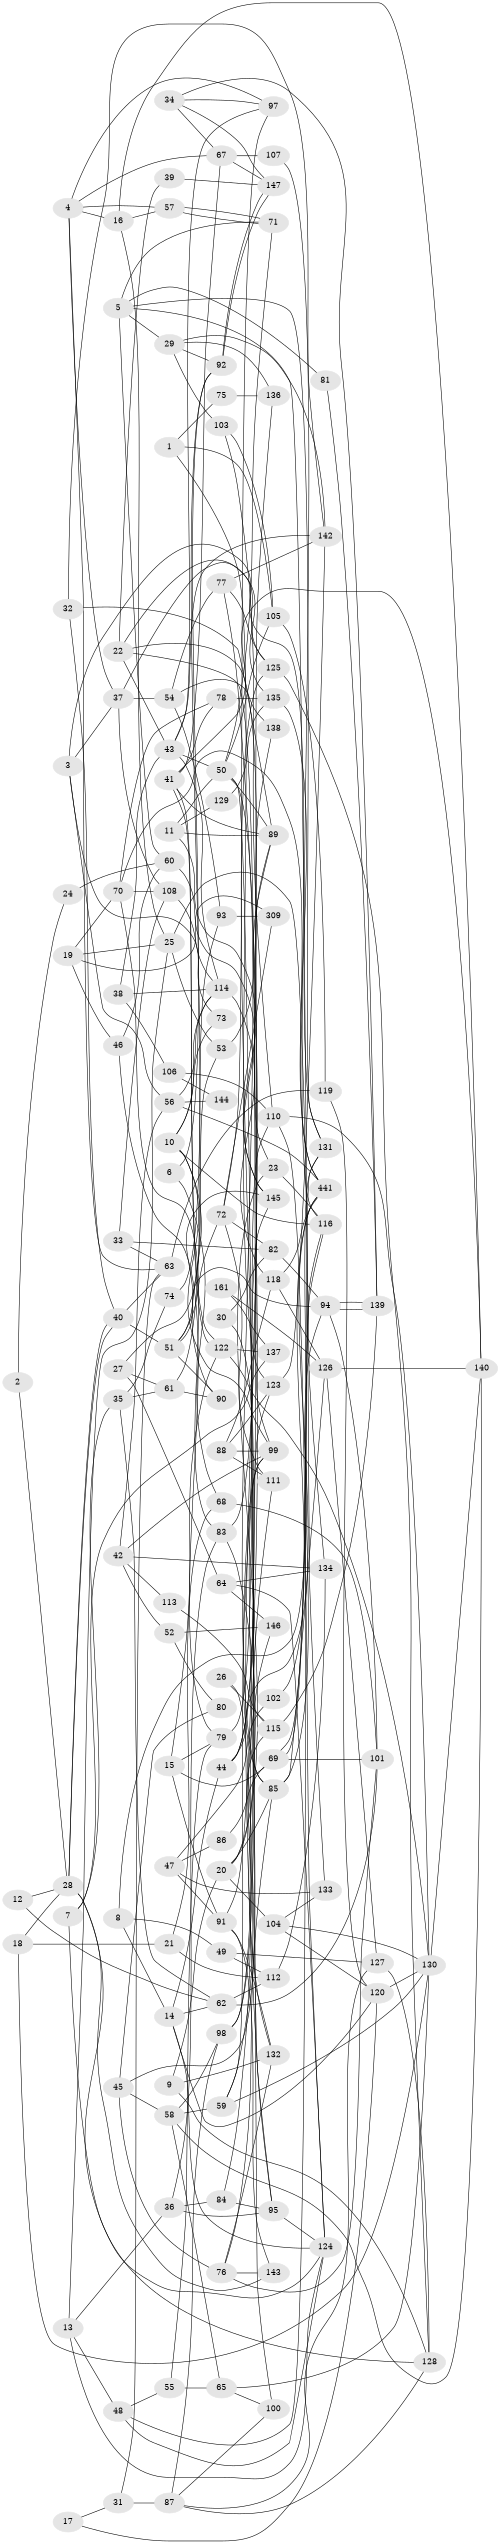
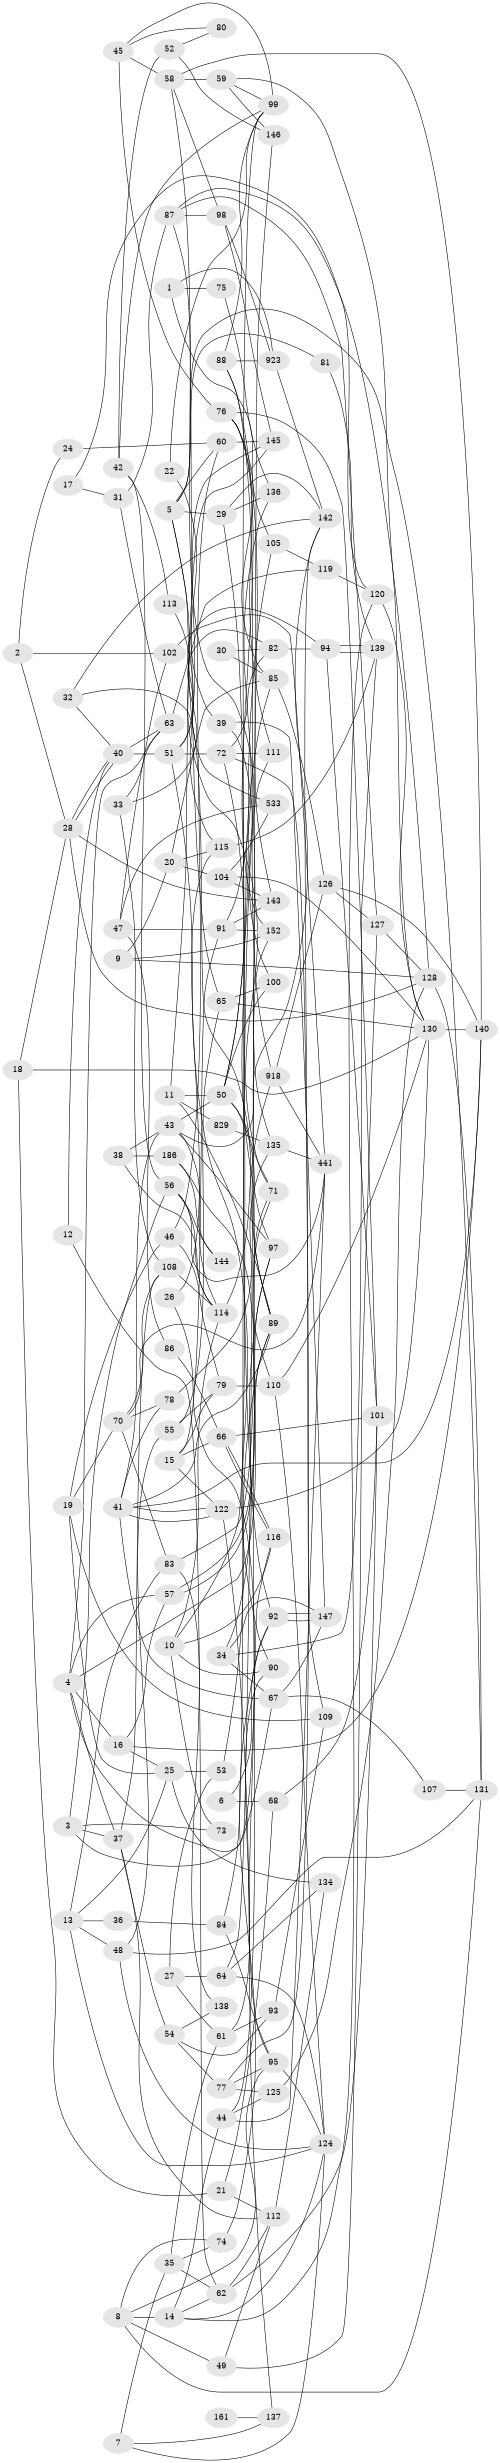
(222, 426) -> none
(183, 573) -> (255, 933)
(186, 587) -> (139, 2065)
none -> (93, 653)
(145, 703) -> (136, 1314)
(222, 801) -> (222, 1126)
(274, 916) -> (326, 1718)
(170, 1073) -> (170, 1156)
(274, 1169) -> none
(274, 1280) -> (274, 1077)
(275, 1327) -> none
none -> (475, 1382)
(274, 1386) -> (274, 361)
(307, 1550) -> none
(222, 1562) -> none
(192, 1737) -> (99, 1727)
(274, 1759) -> (222, 1437)
(326, 1891) -> (274, 804)
(43, 1893) -> (74, 992)
(320, 1955) -> (248, 890)
(274, 2055) -> (274, 932)
(221, 2216) -> (253, 2223)
none -> (148, 2253)
